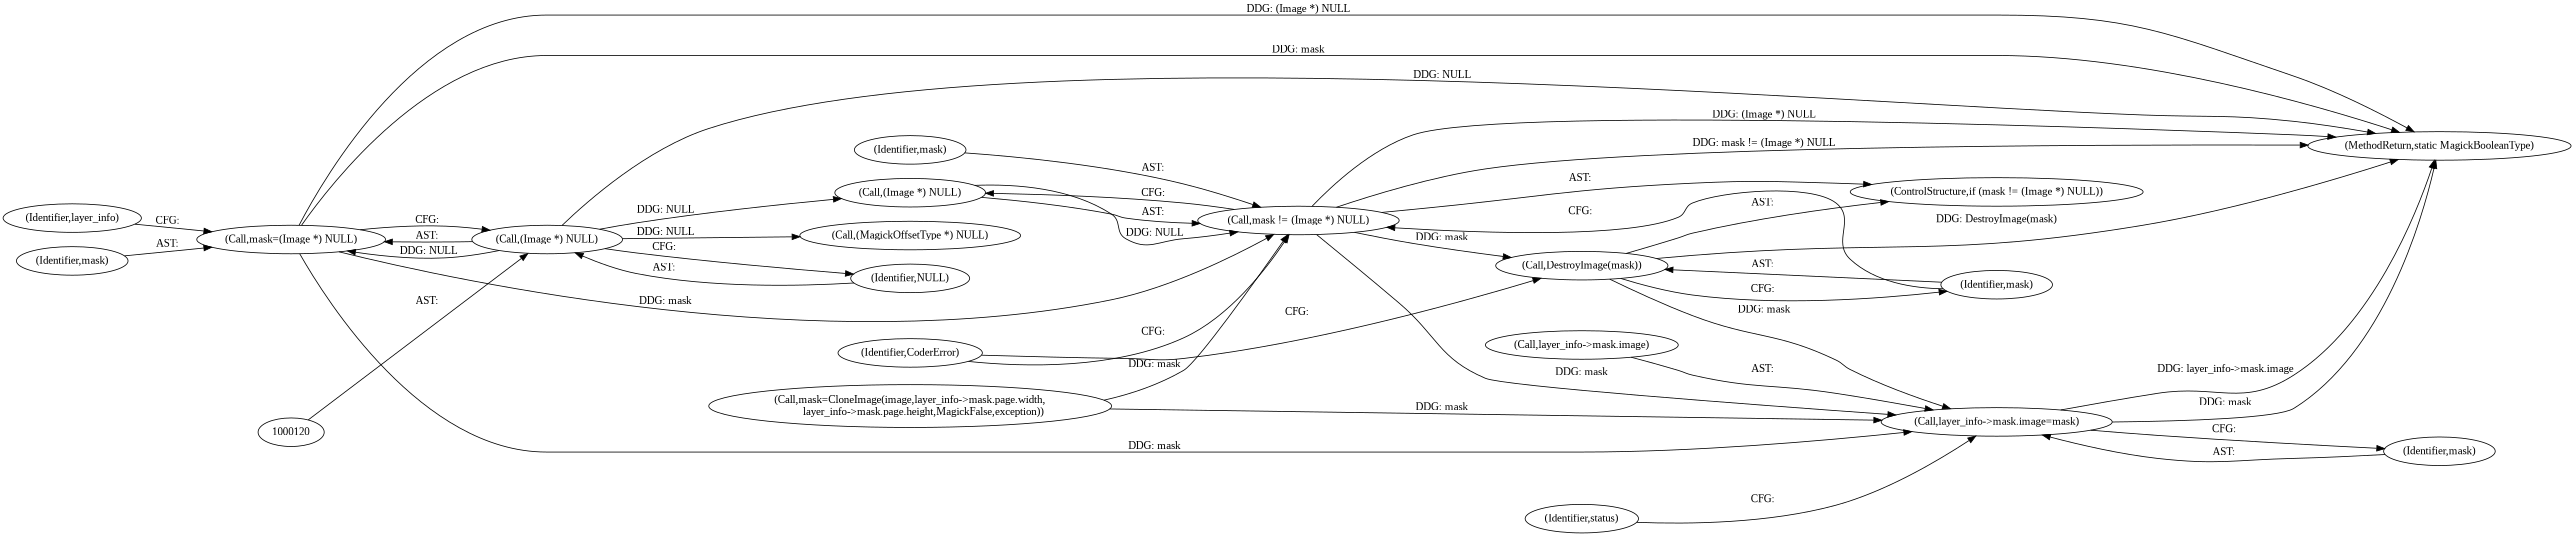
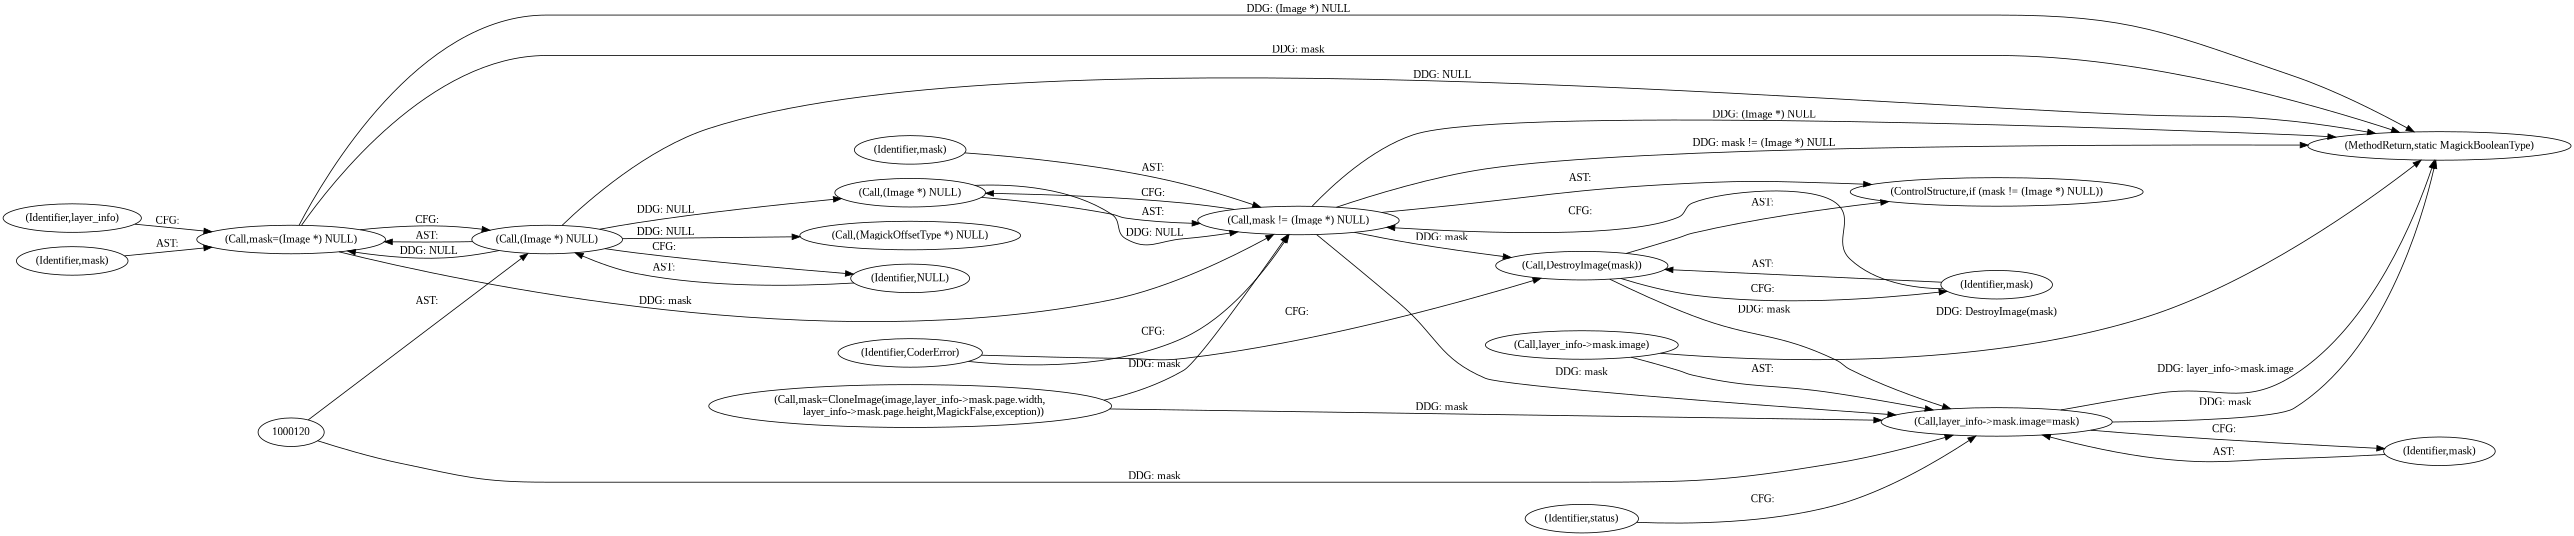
(2028, 240) -> (2059, 338)
(1061, 452) -> (1131, 482)
